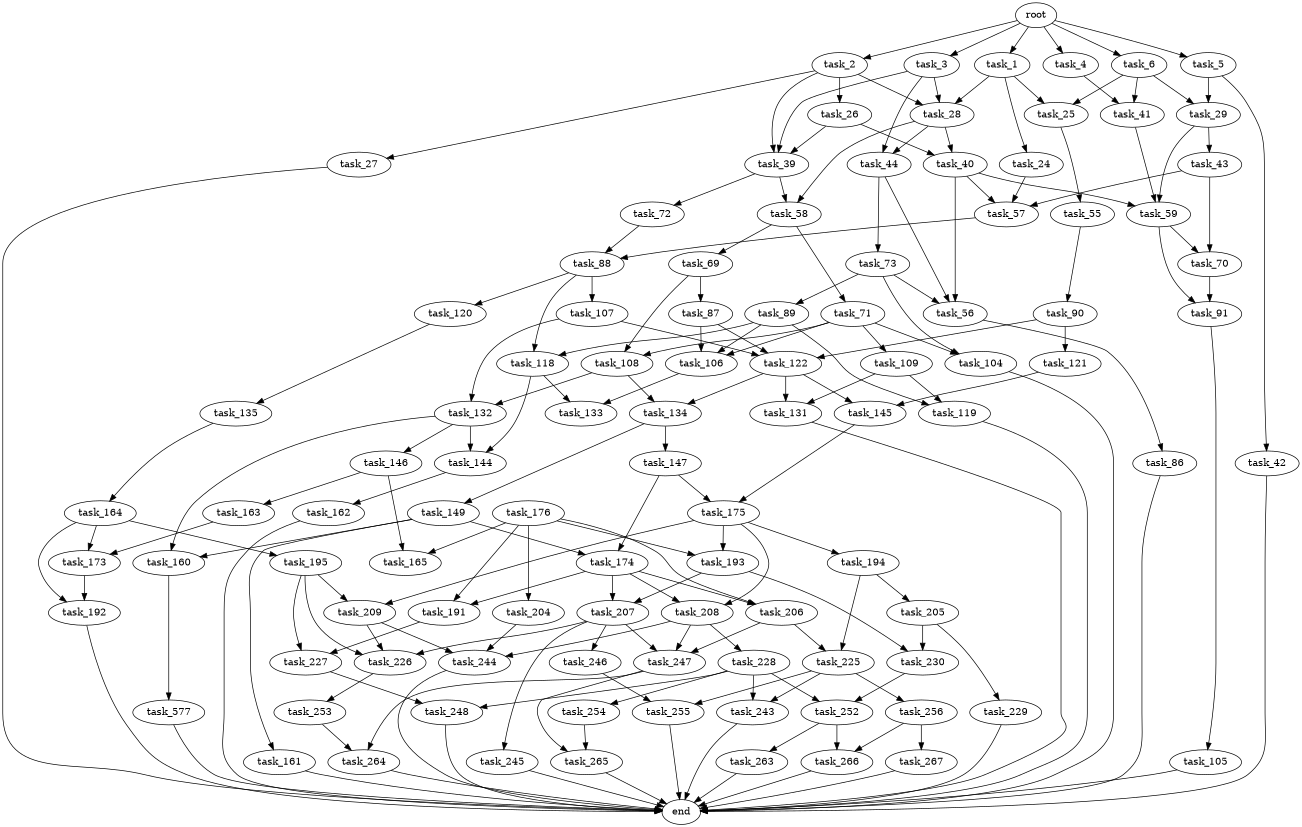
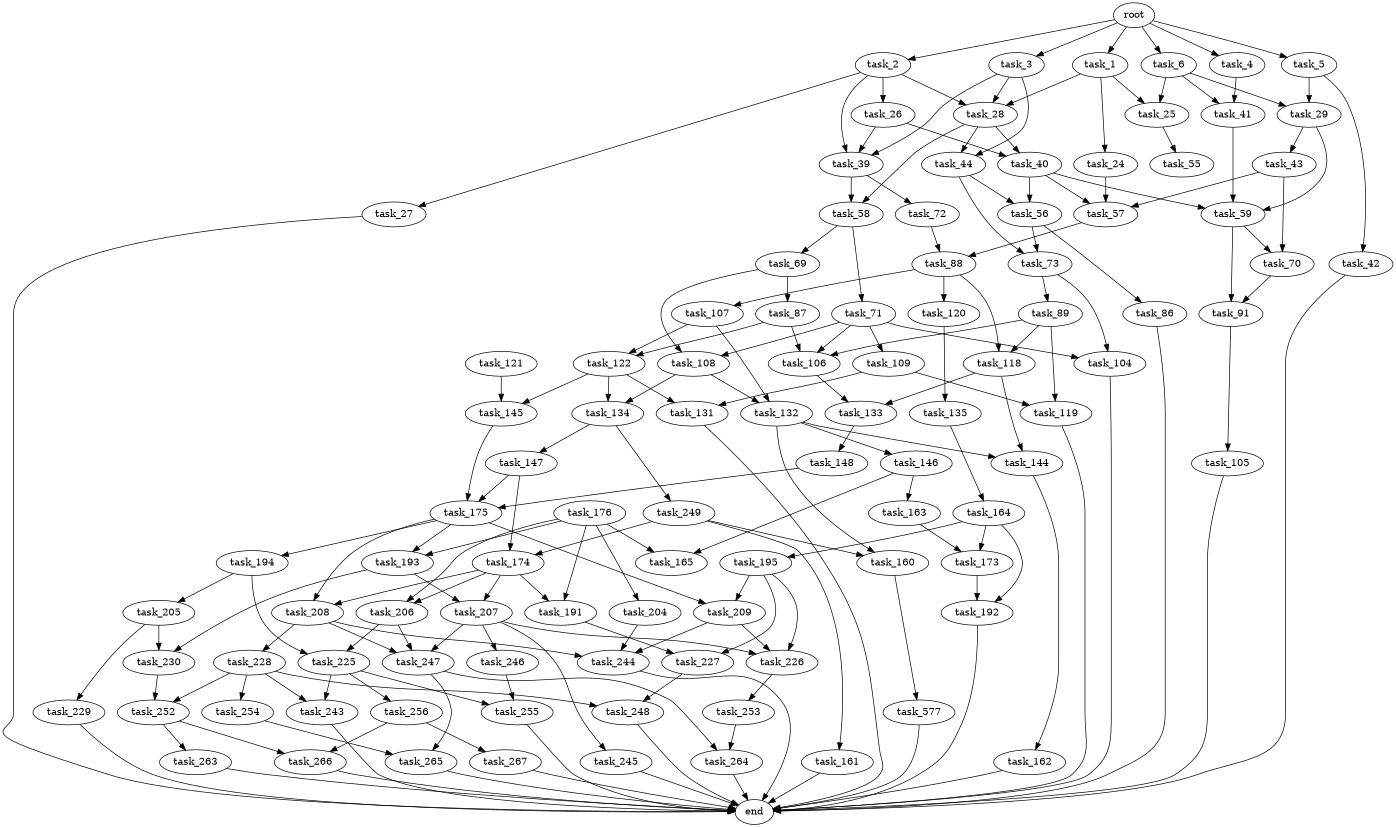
(913, 287) -> (1033, 233)
(1065, 314) -> none
none -> (832, 463)
(443, 513) -> (679, 513)
